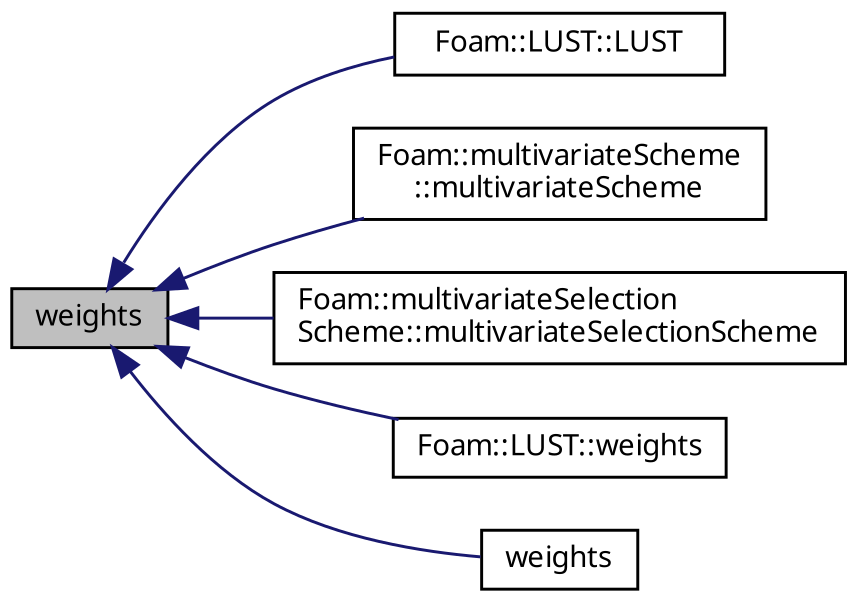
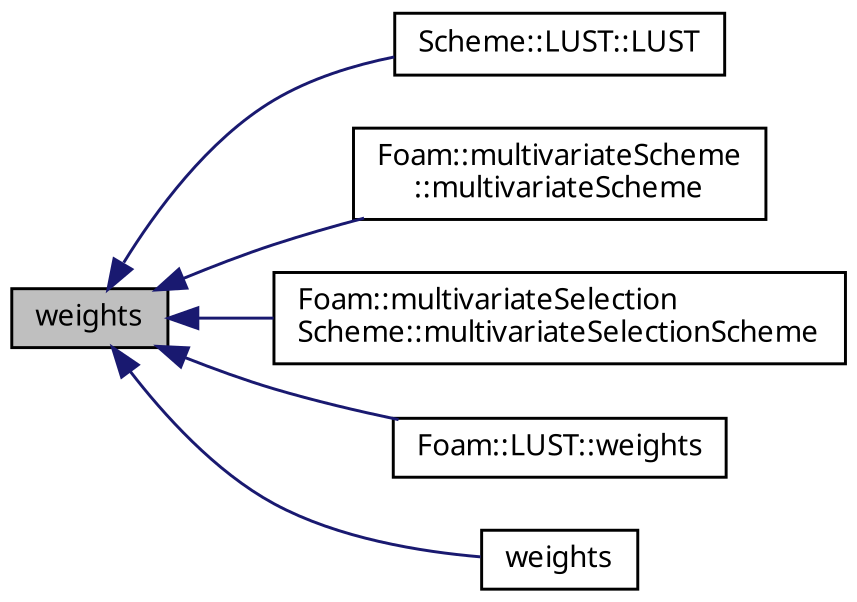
(560, 44) -> (560, 44)
